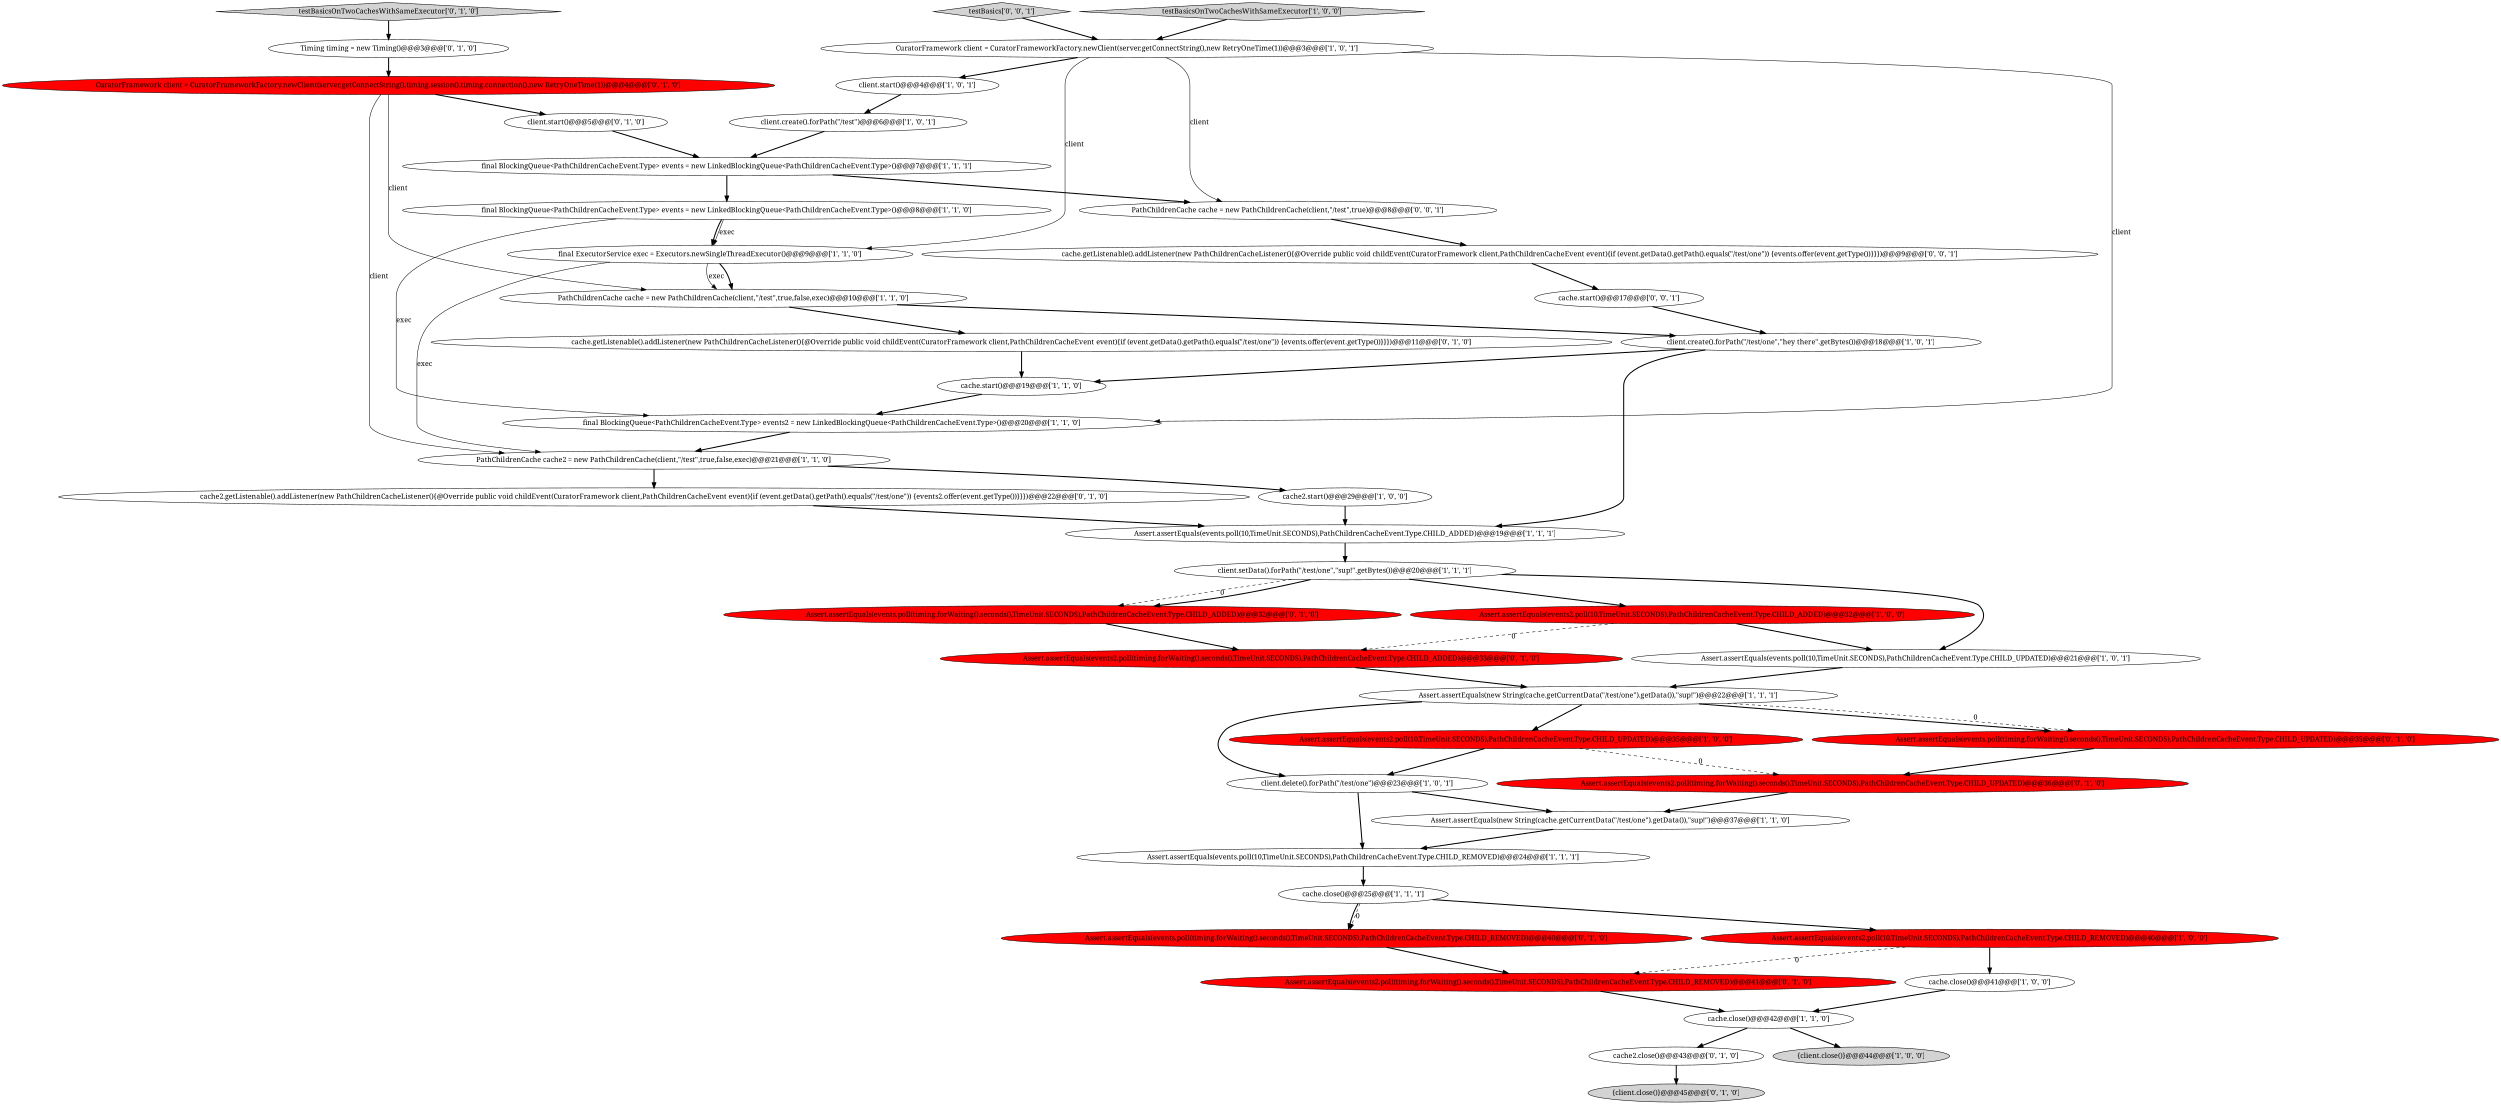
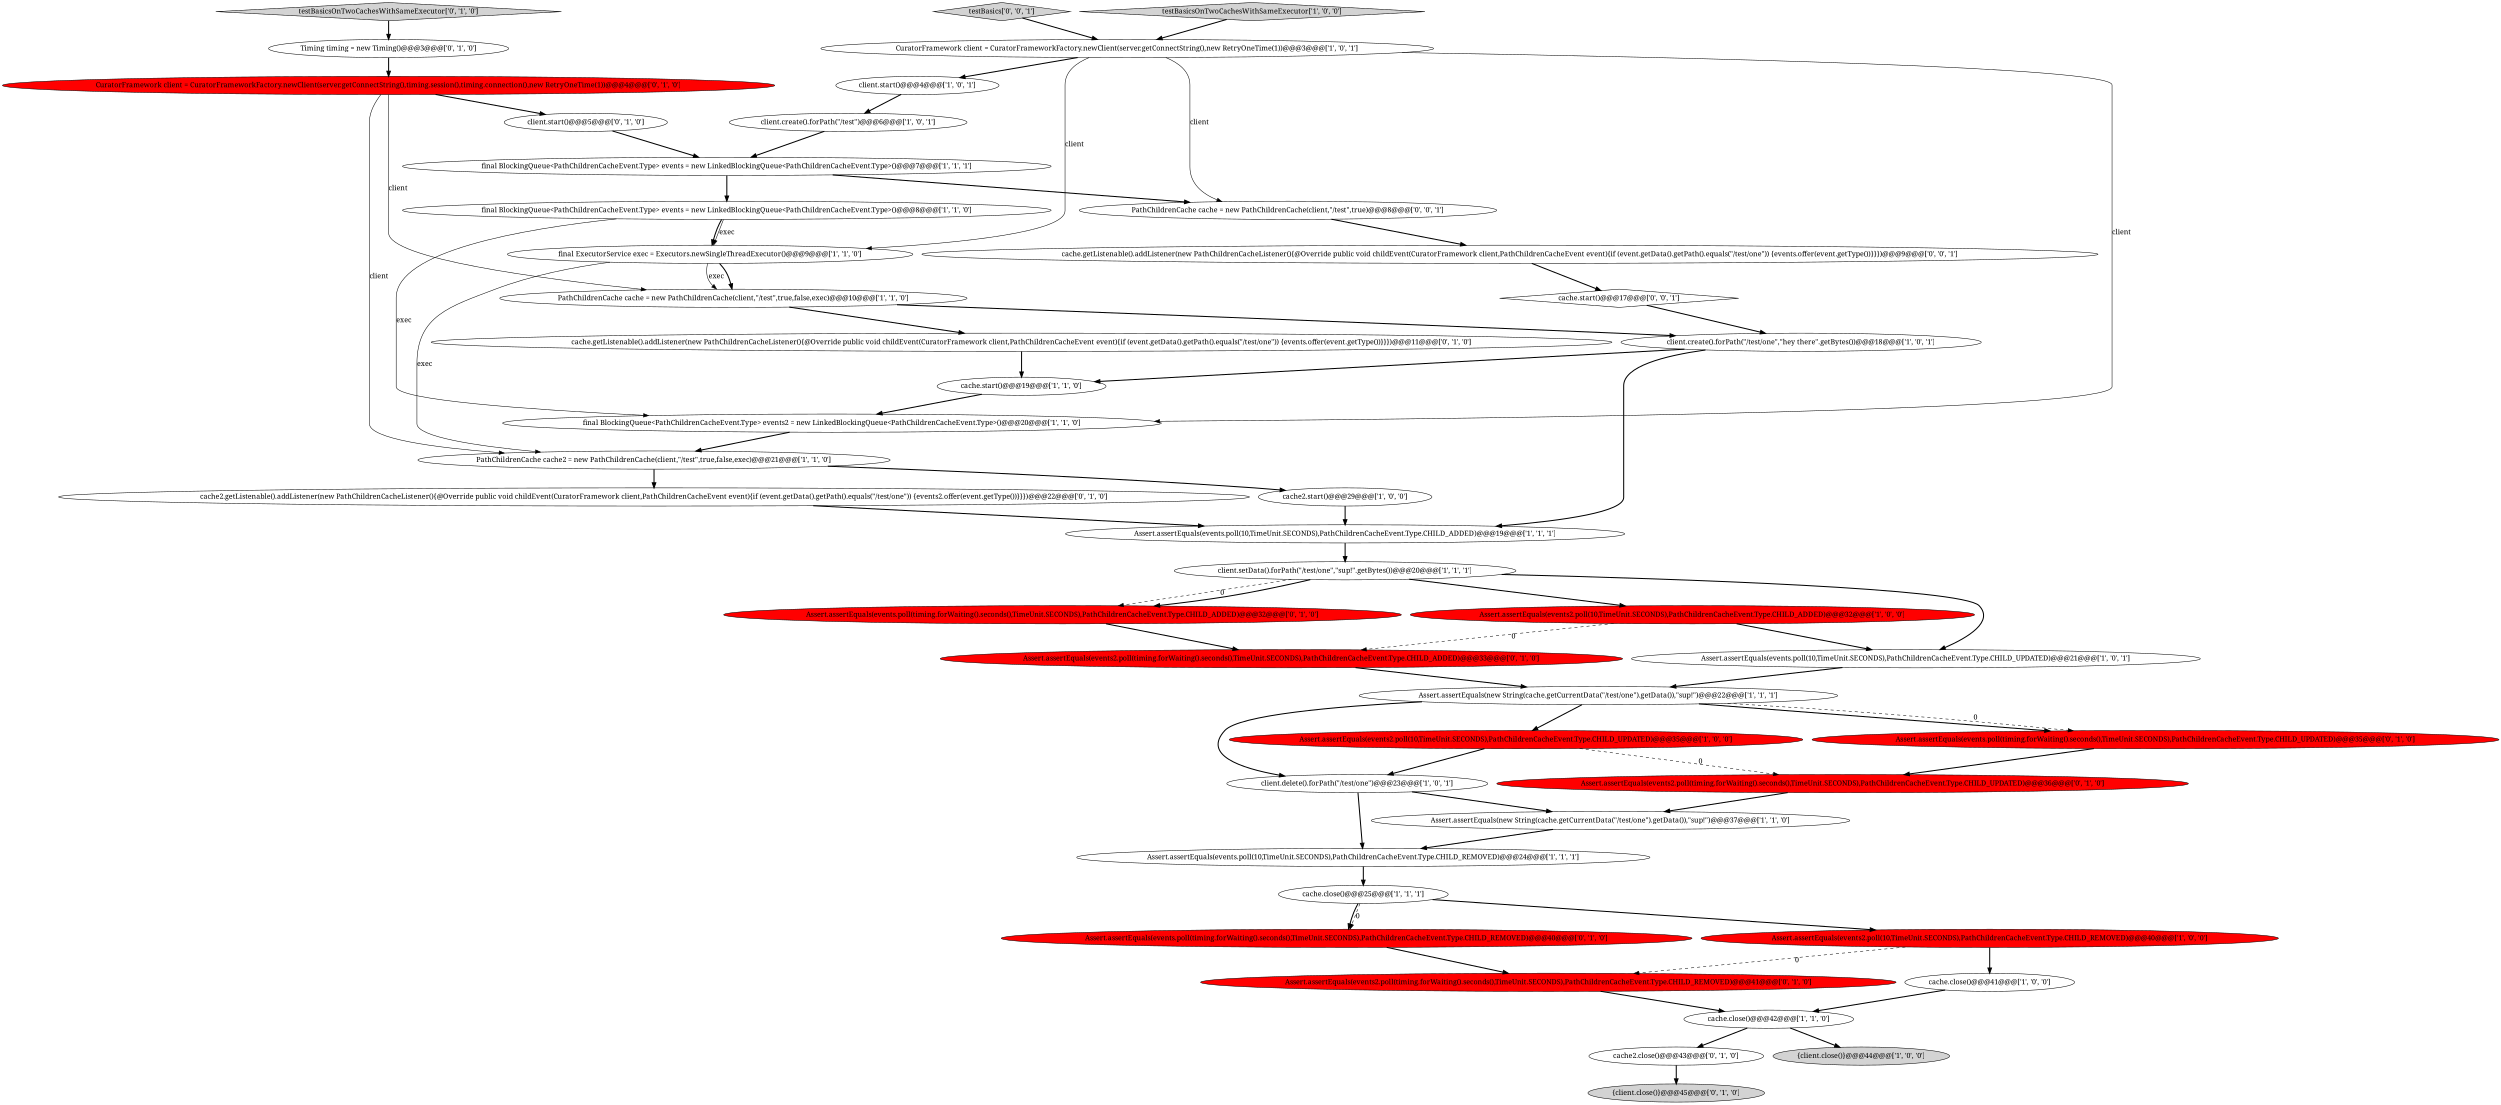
(1619, 298) -> (1619, 298)
